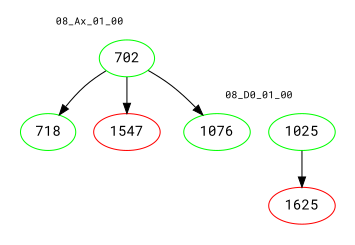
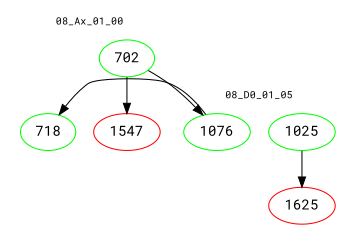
(84, 87) -> (137, 79)
(259, 96) -> (259, 96)
